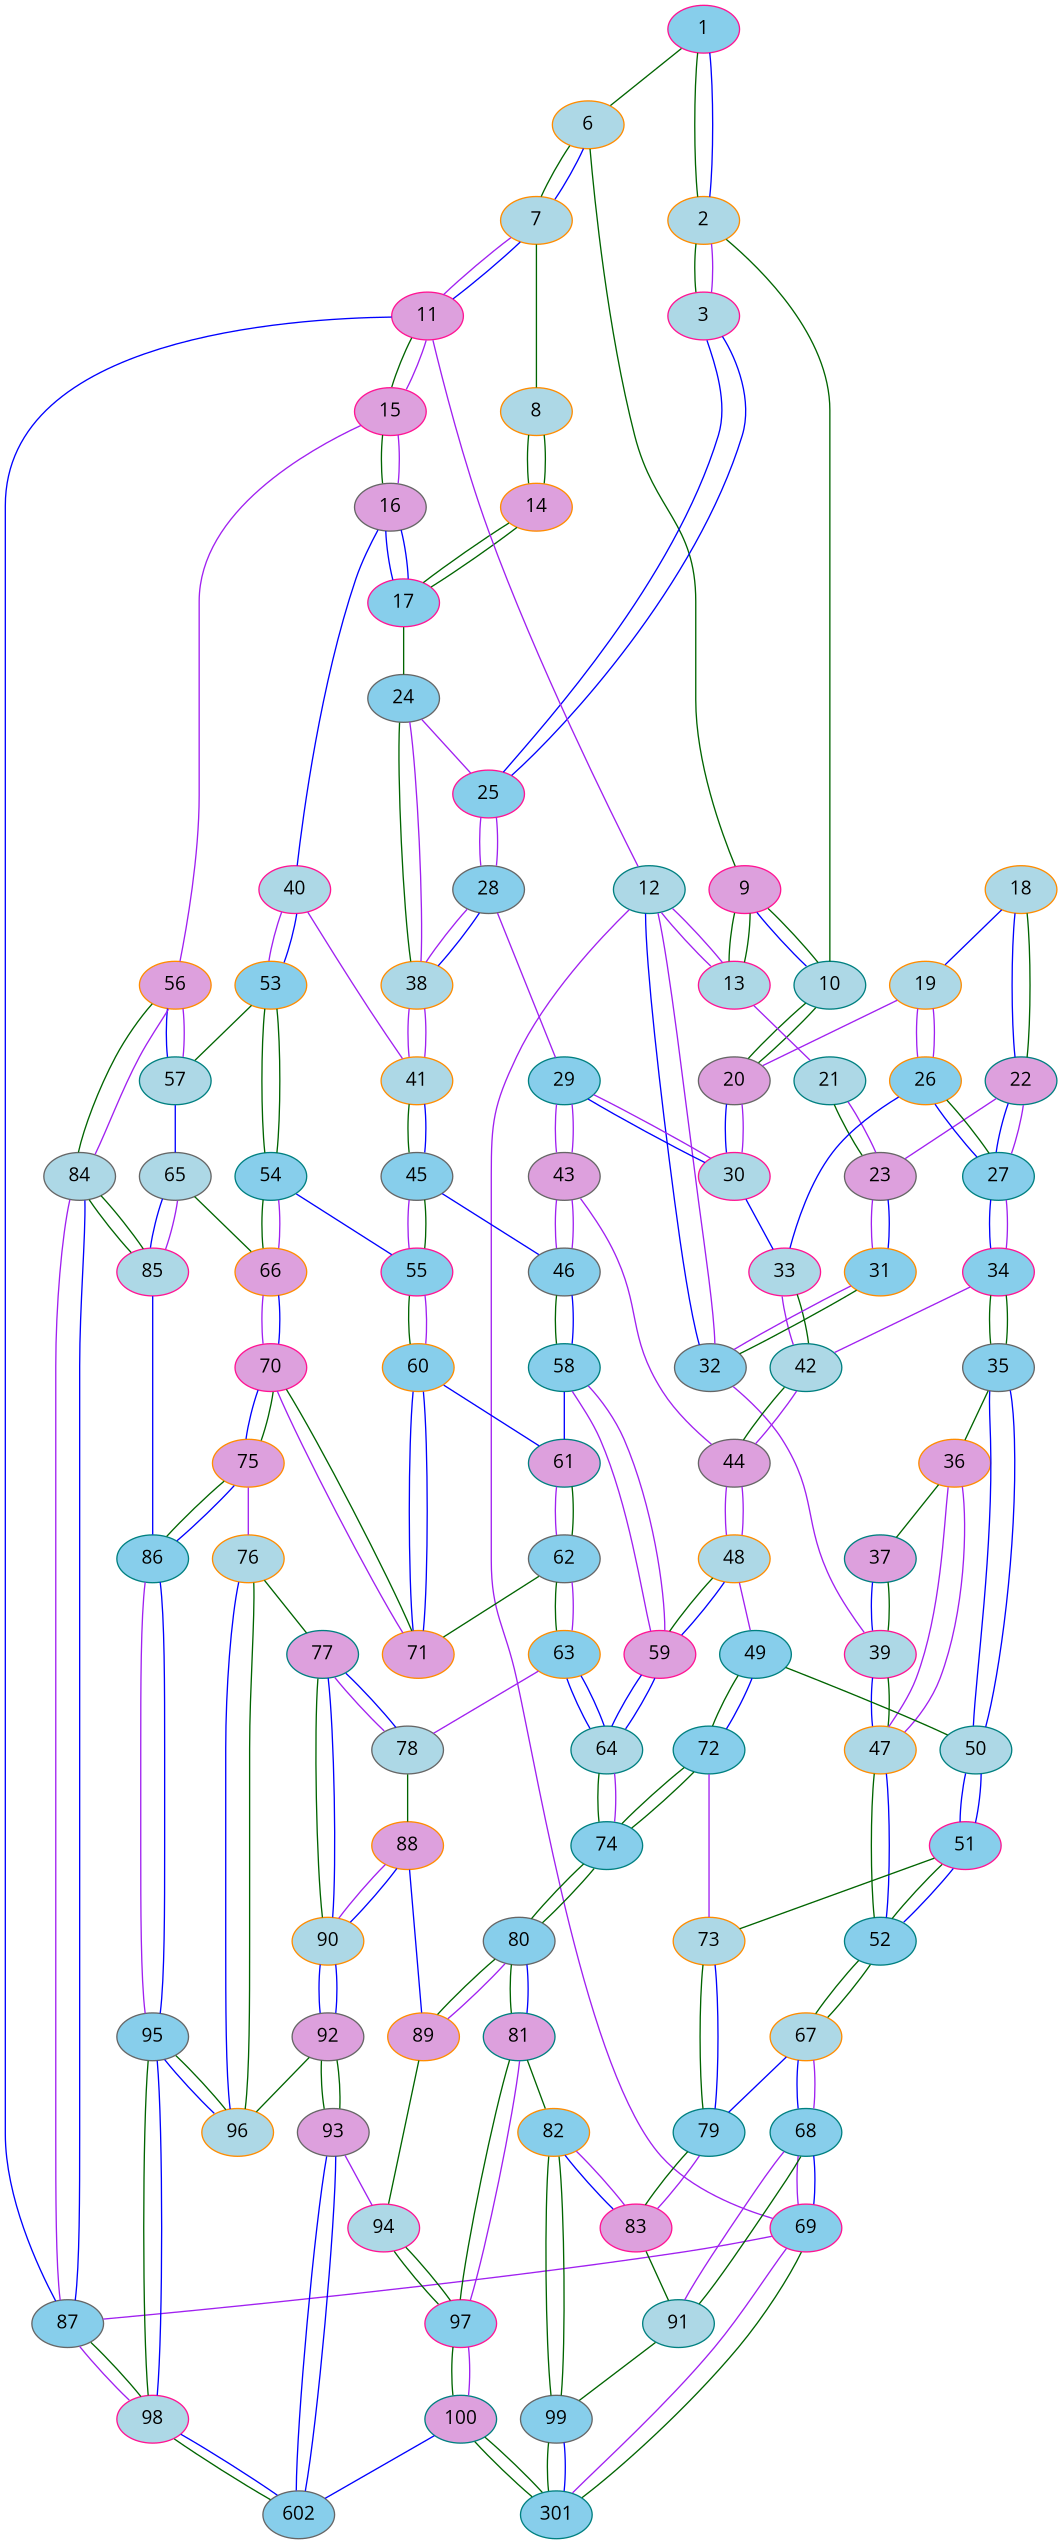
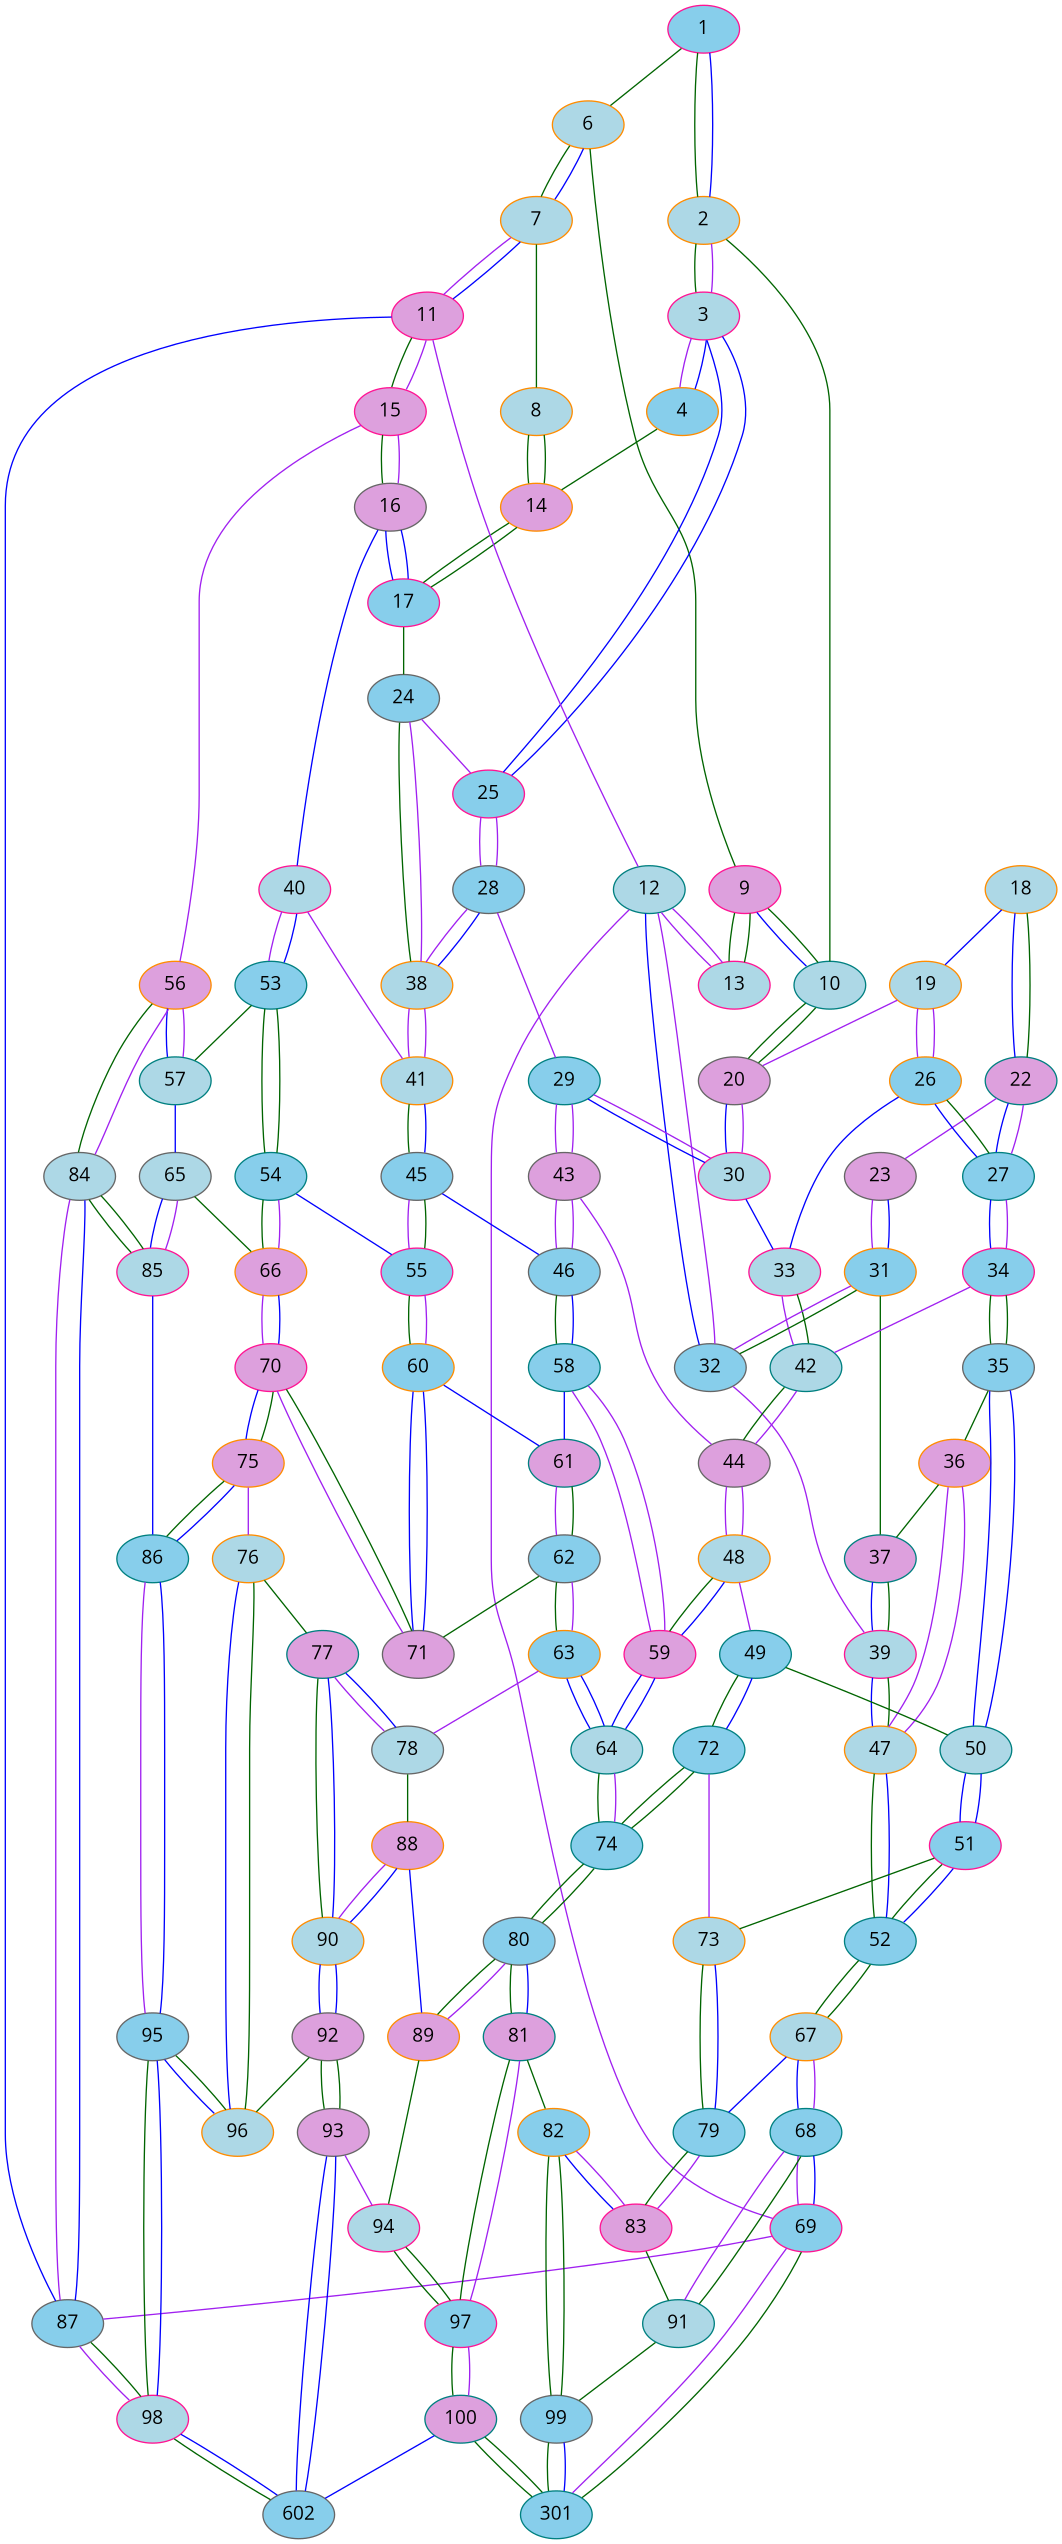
none -> (682, 412)
(271, 985) -> (271, 985)
(830, 1081) -> none
none -> (880, 1415)
(418, 1654) -> (418, 1654)
